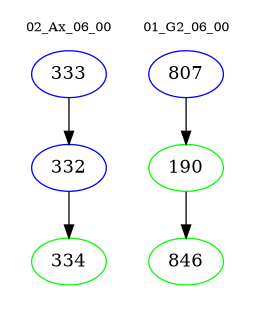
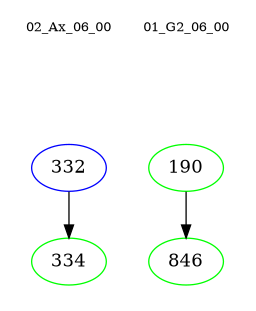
(69, 74) -> none
(186, 74) -> none
